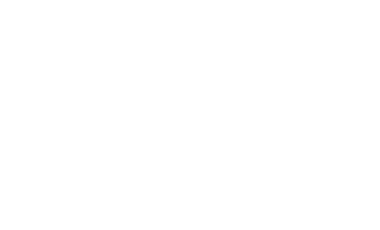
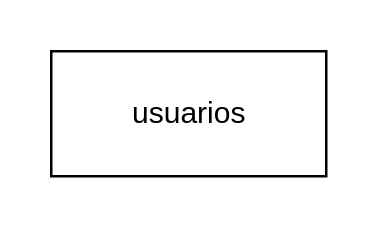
none -> (189, 114)
